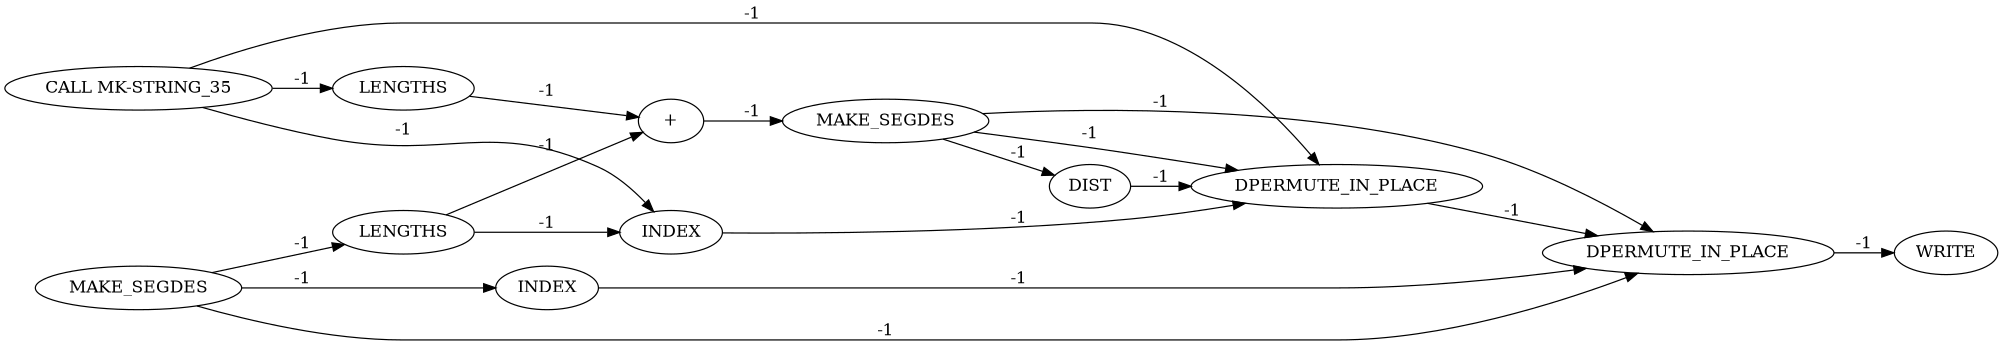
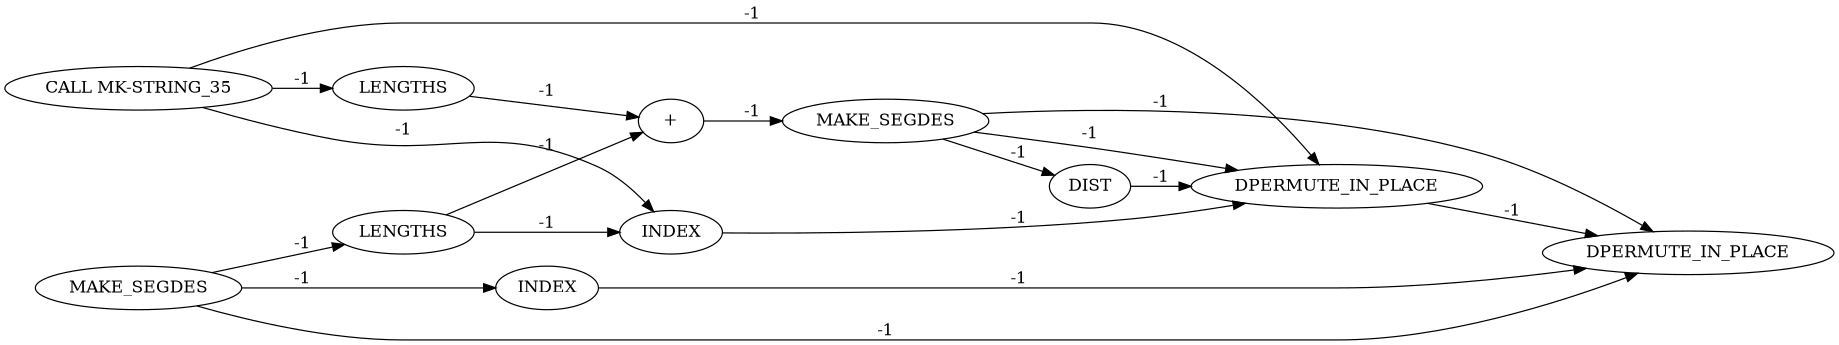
(1946, 253) -> none
